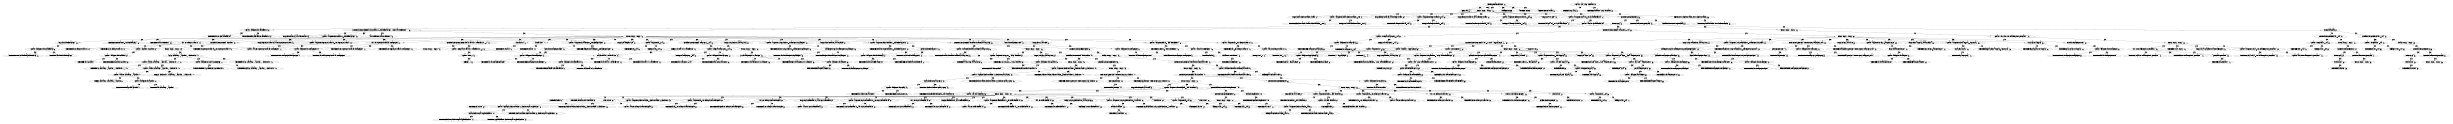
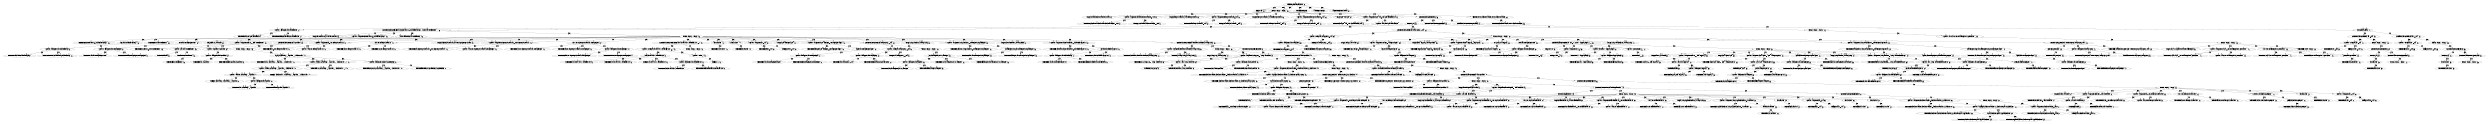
(2036, 49) -> none
(645, 53) -> (655, 59)
(988, 59) -> (1220, 59)
